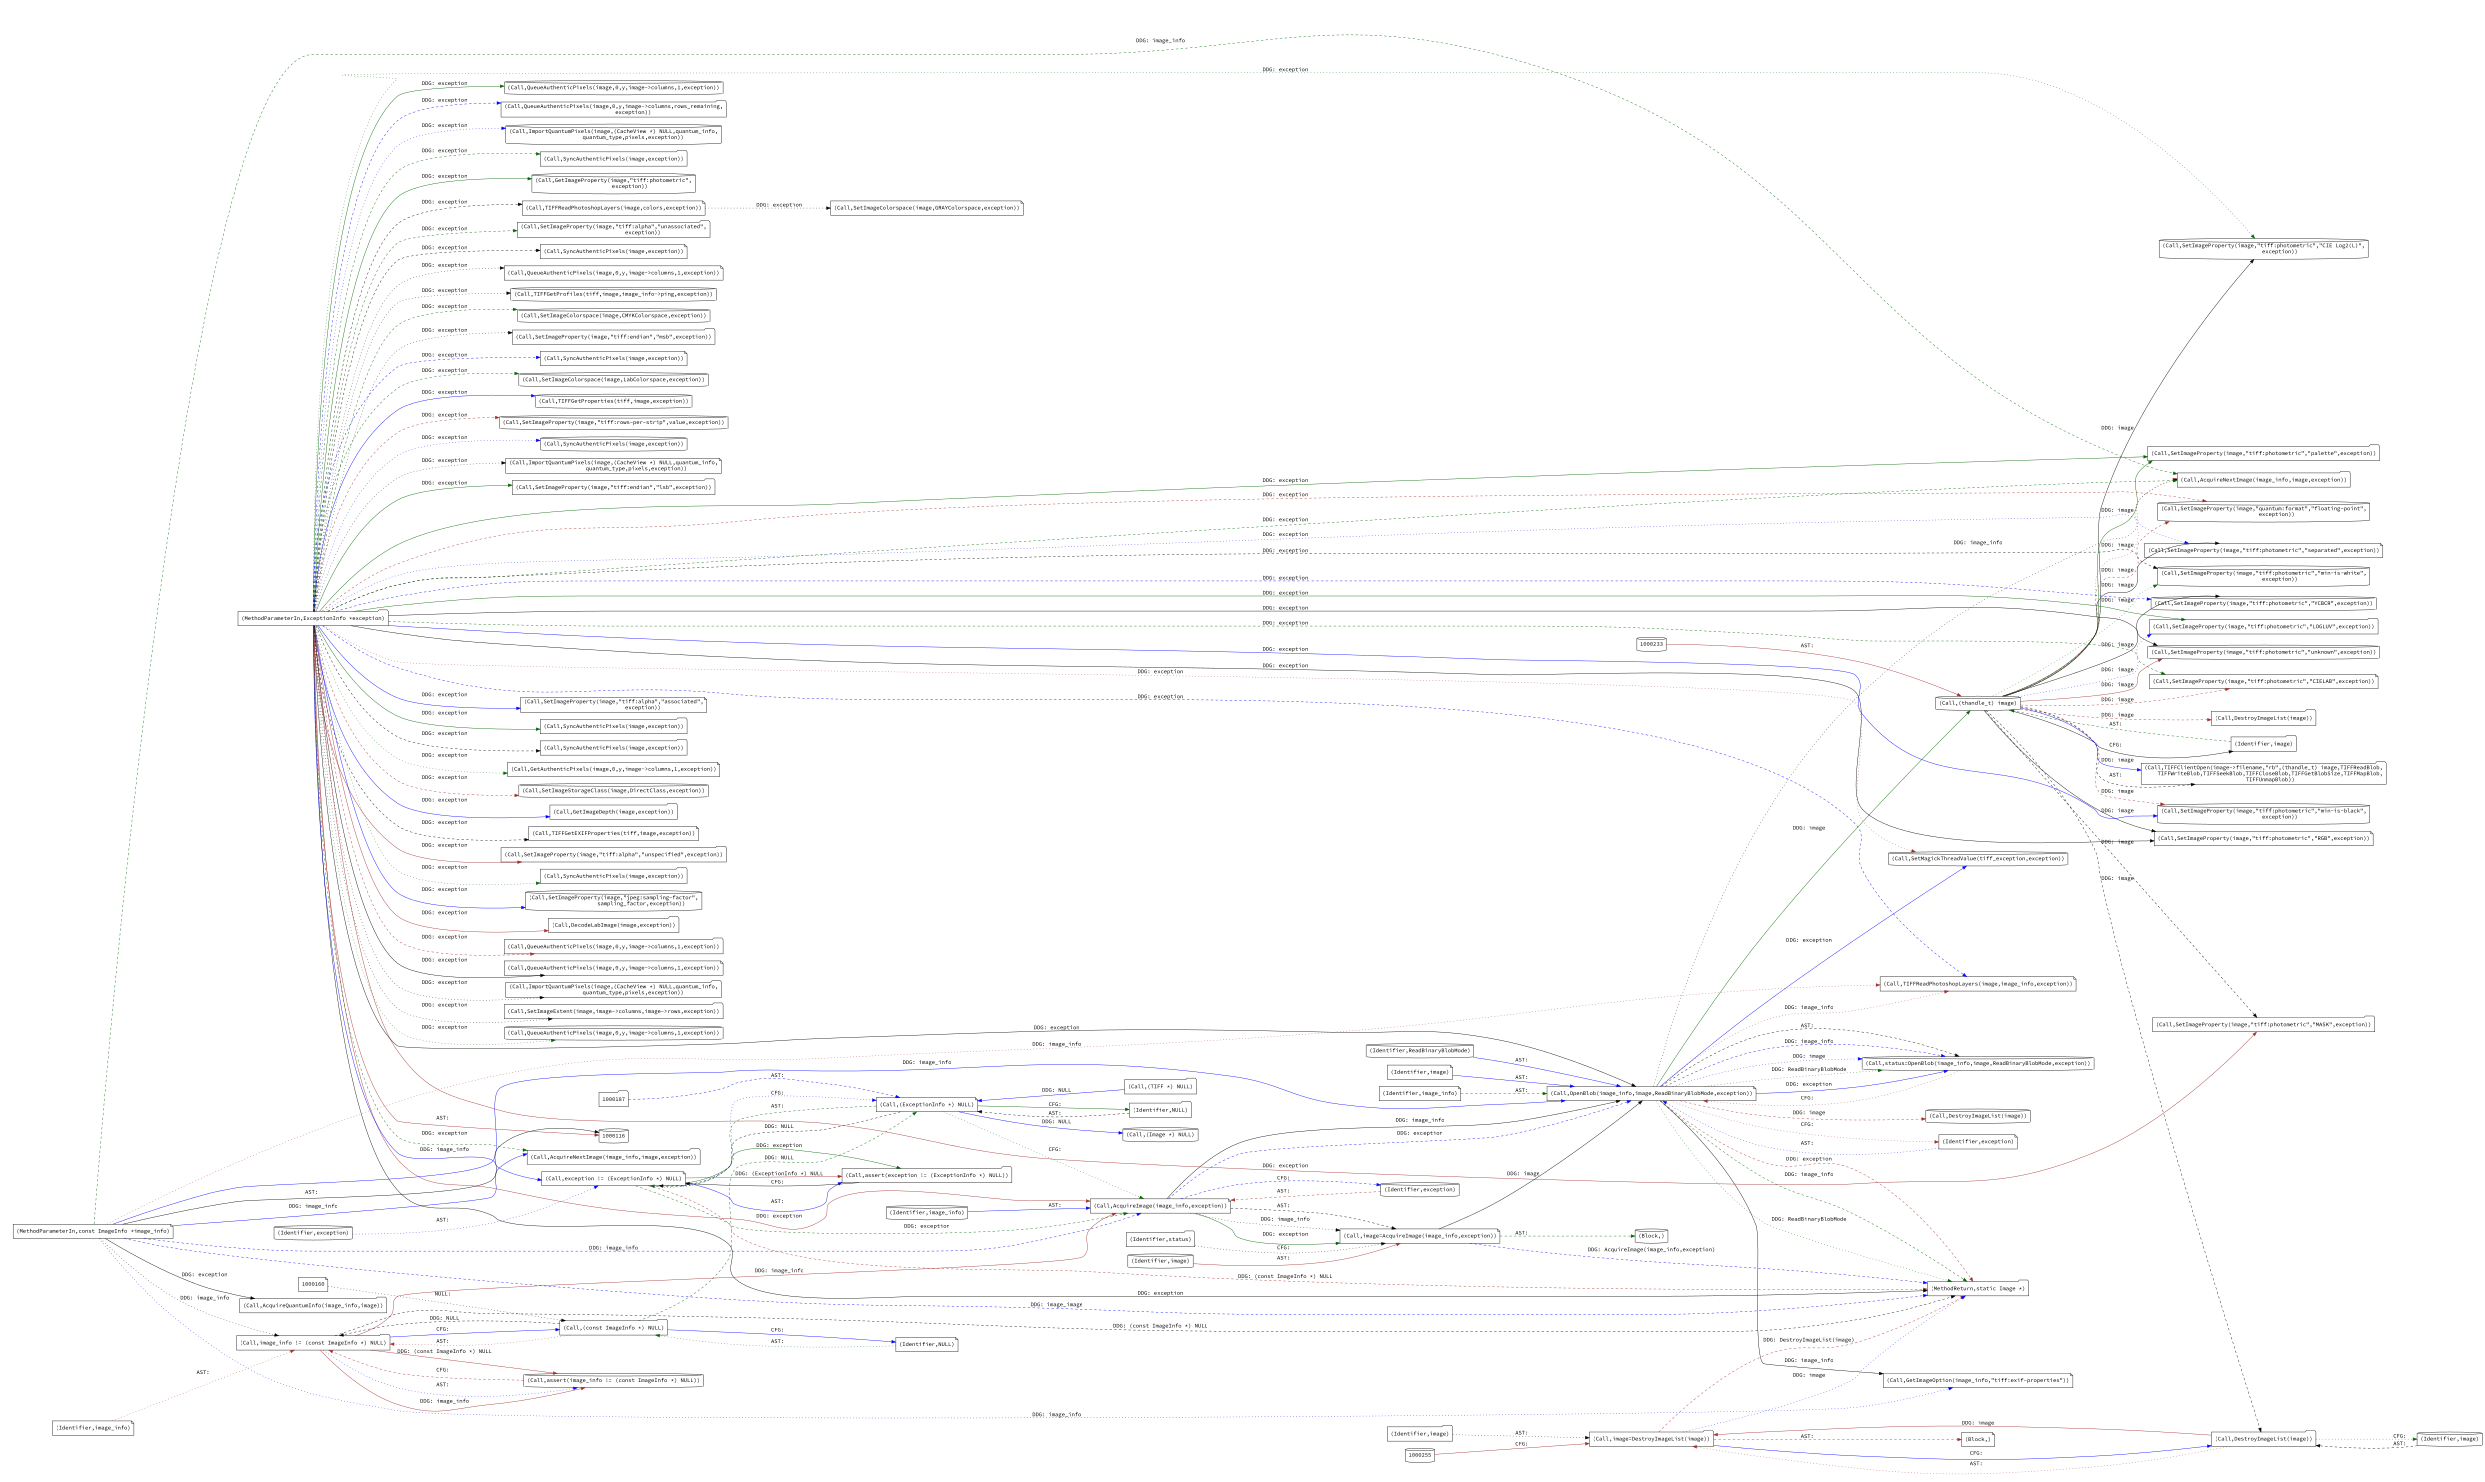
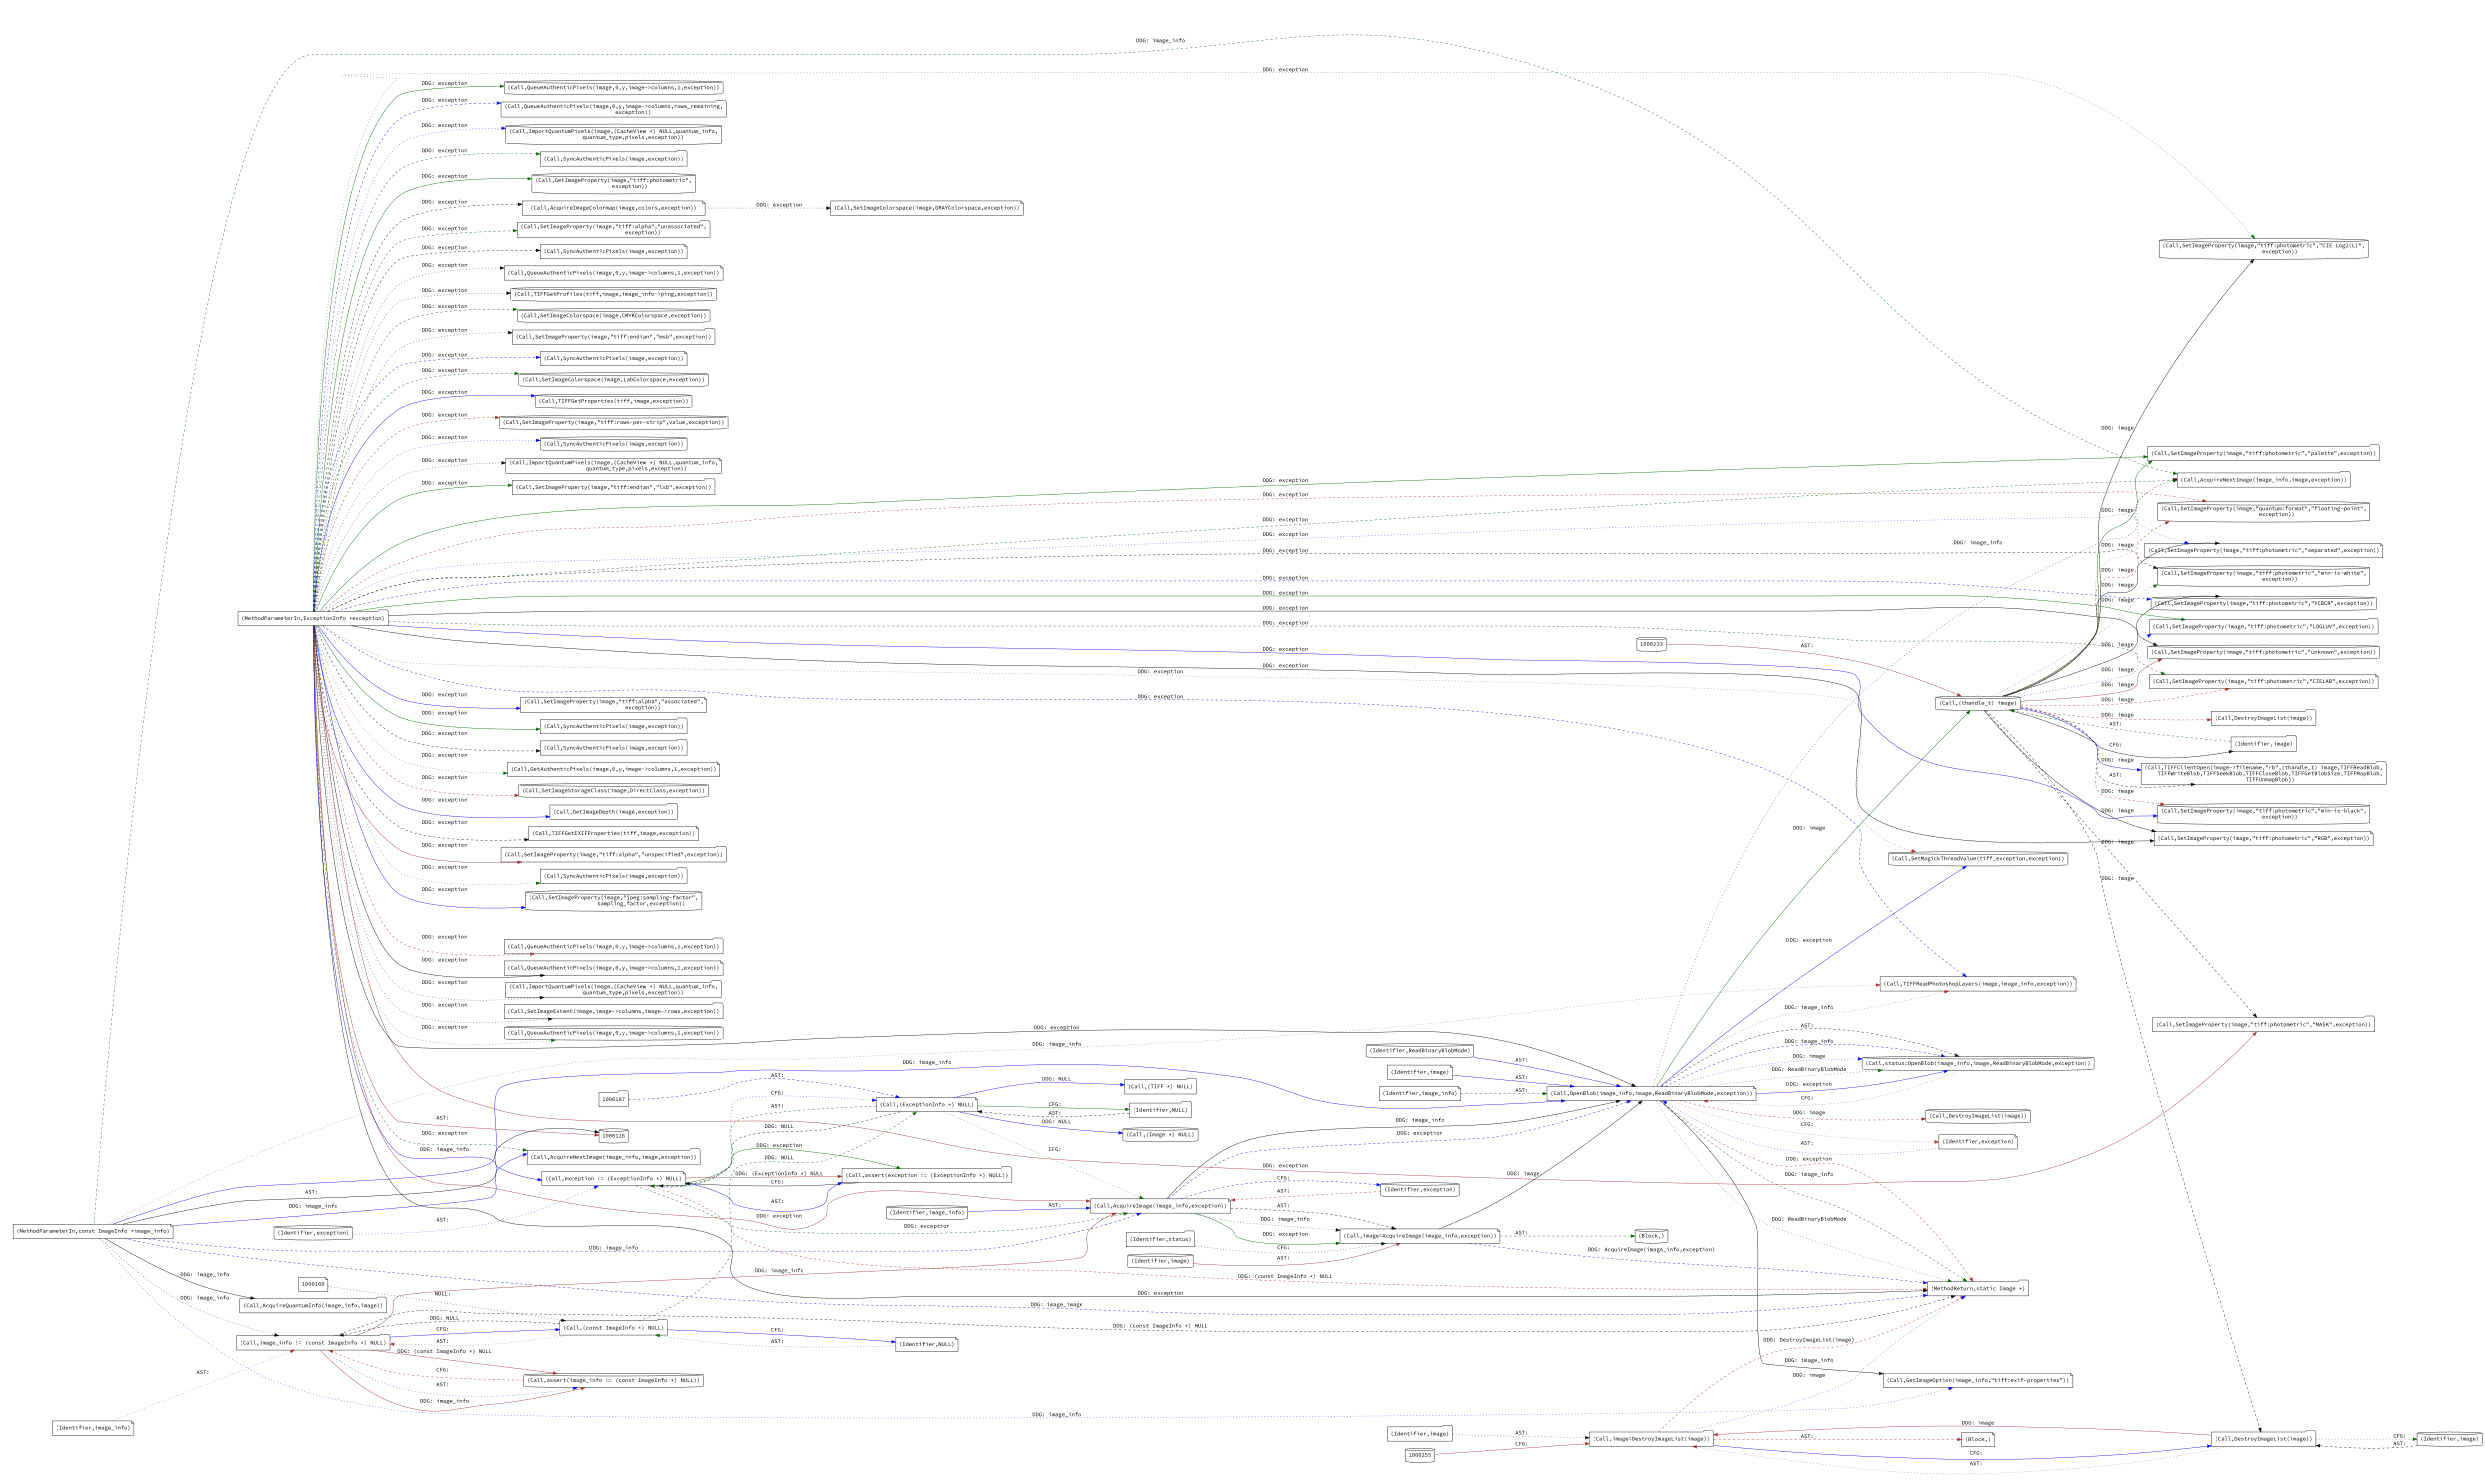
(614, 208) -> (614, 208)
(614, 925) -> none
(1053, 1095) -> (1037, 1083)
(205, 1275) -> (205, 1275)
